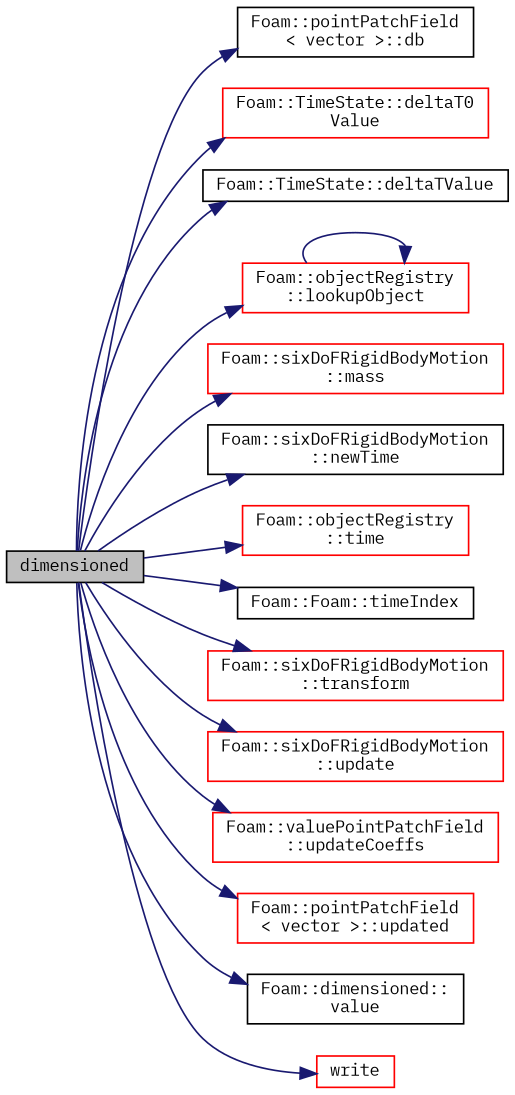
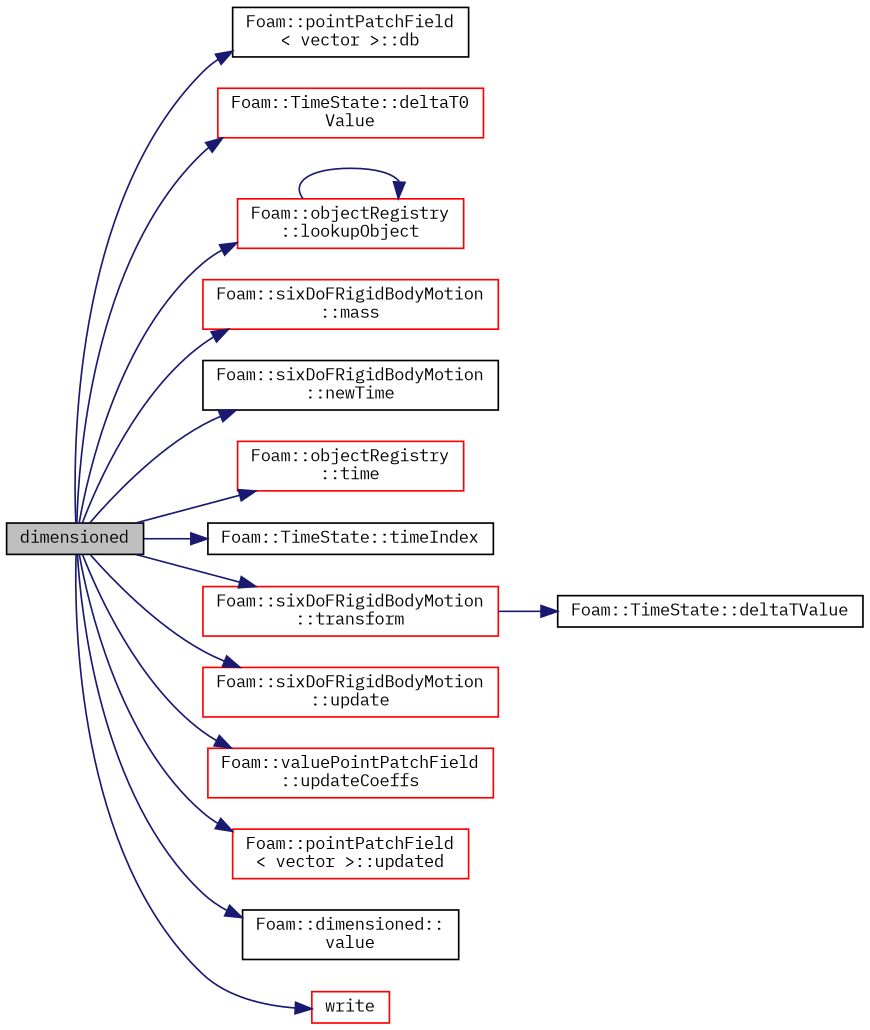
(125, 331) -> (520, 611)
(356, 603) -> (351, 539)
